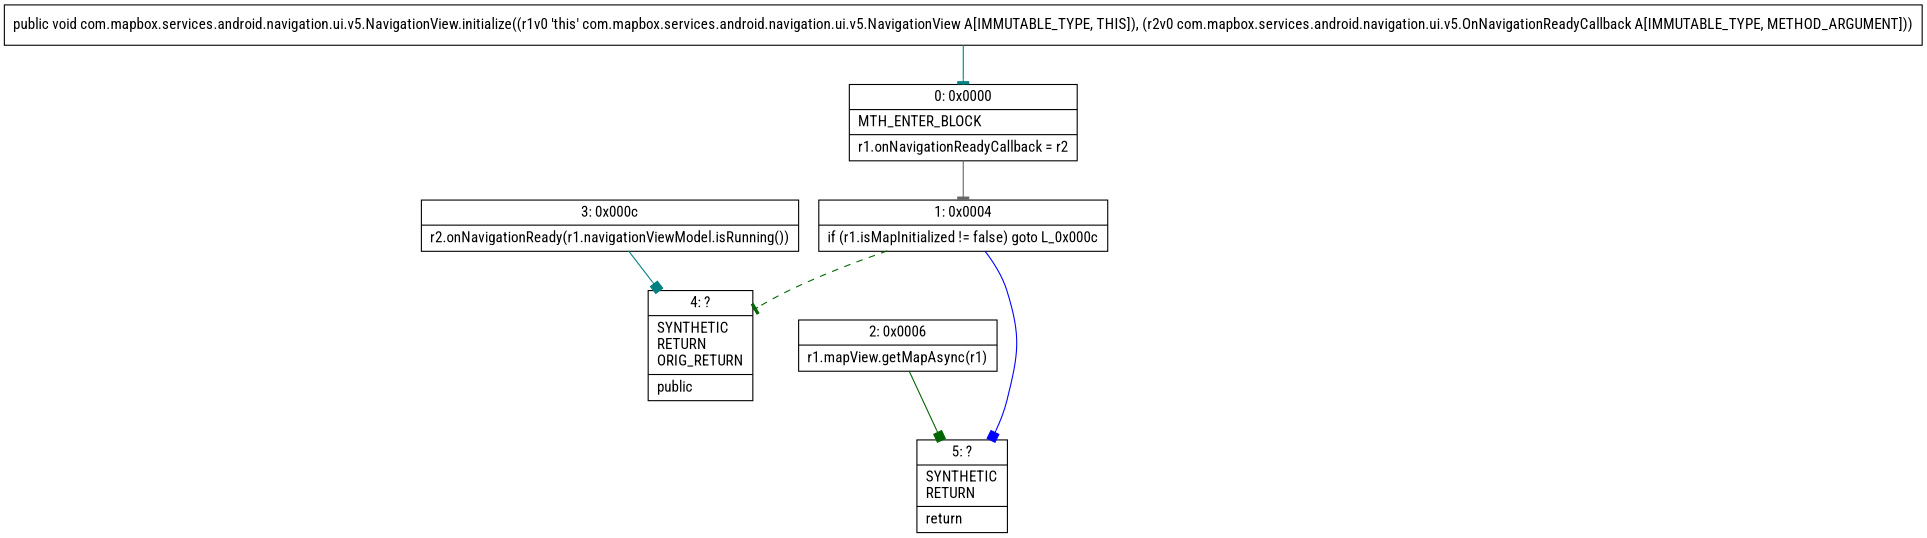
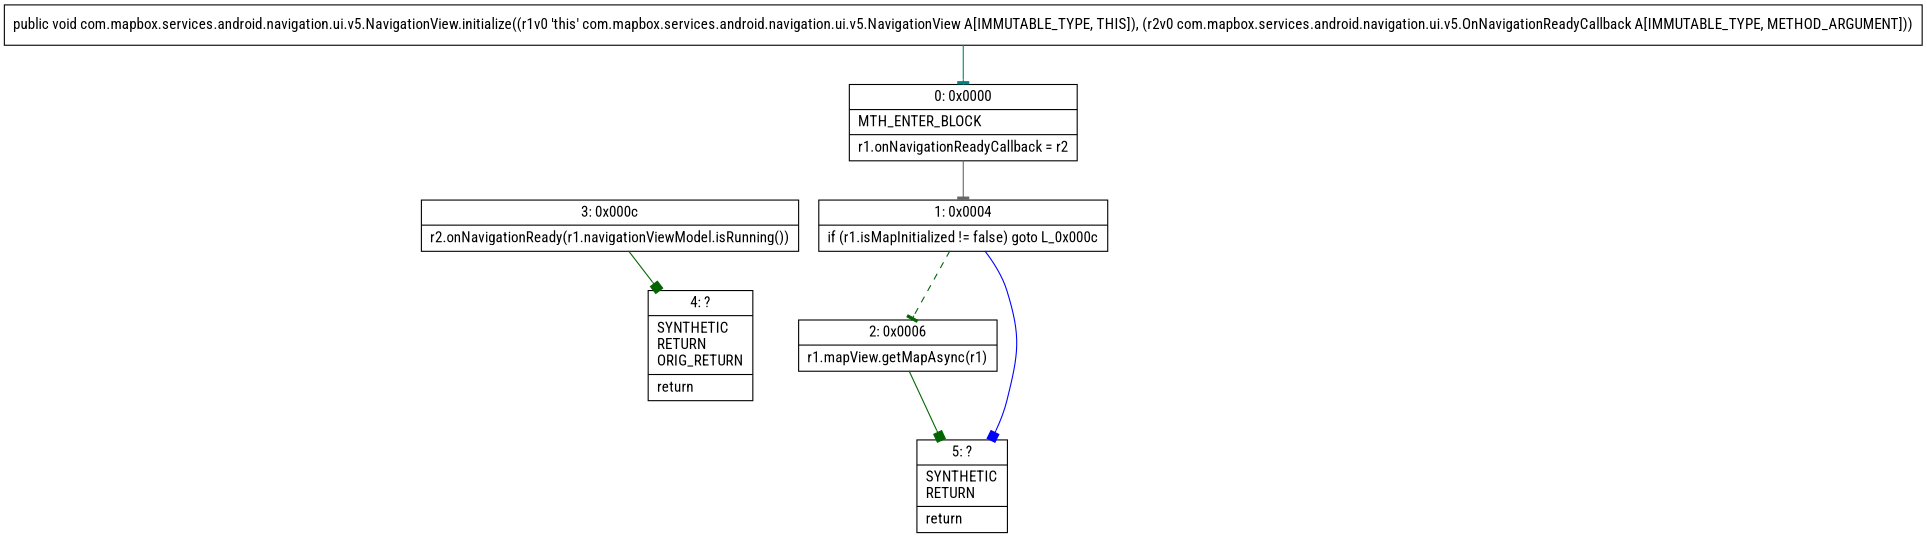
(640, 266) -> (640, 266)
(821, 276) -> (932, 283)
(675, 387) -> (675, 387)
